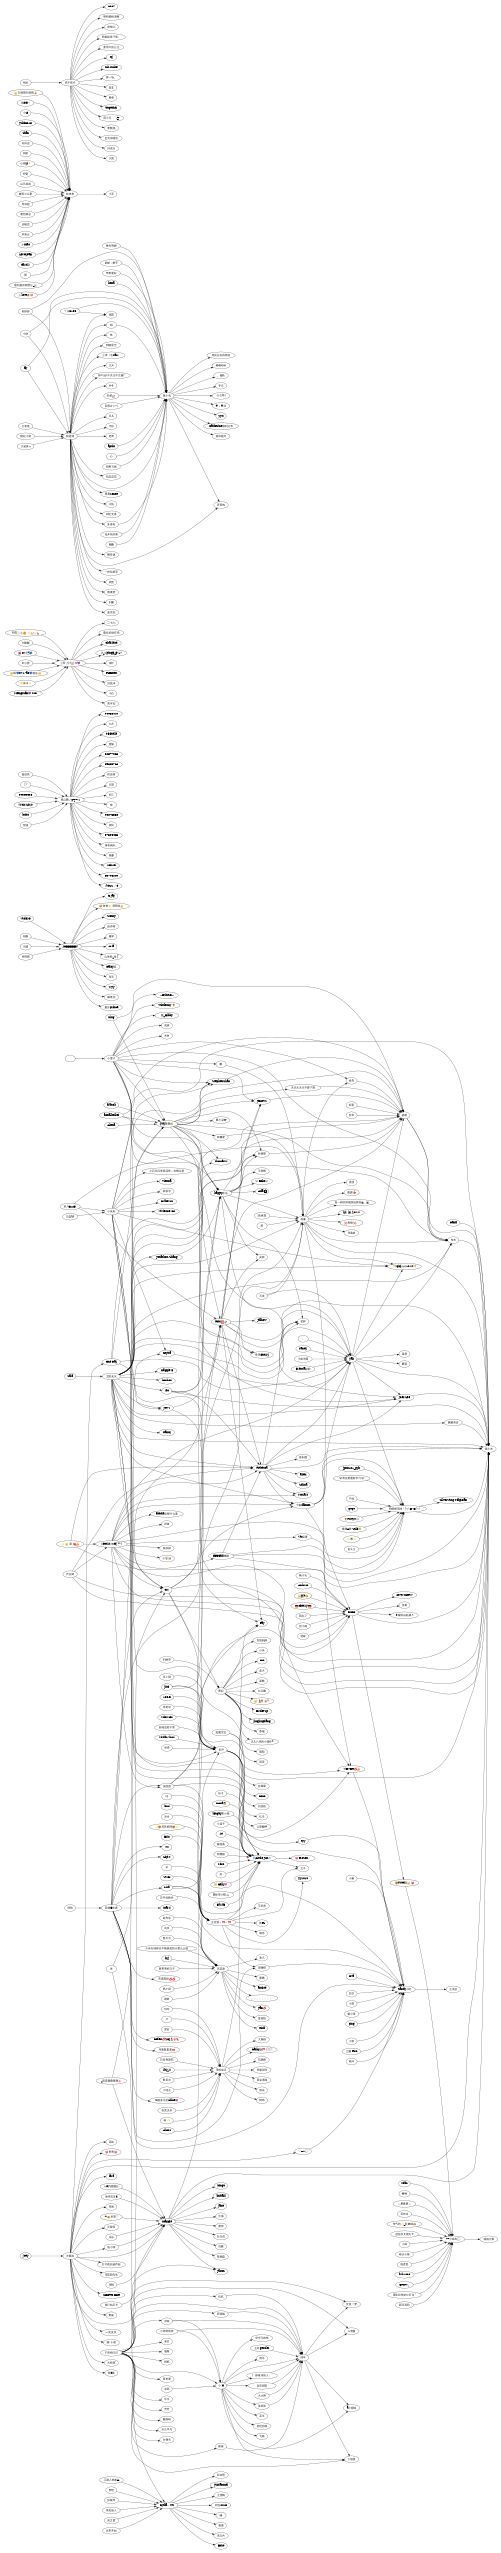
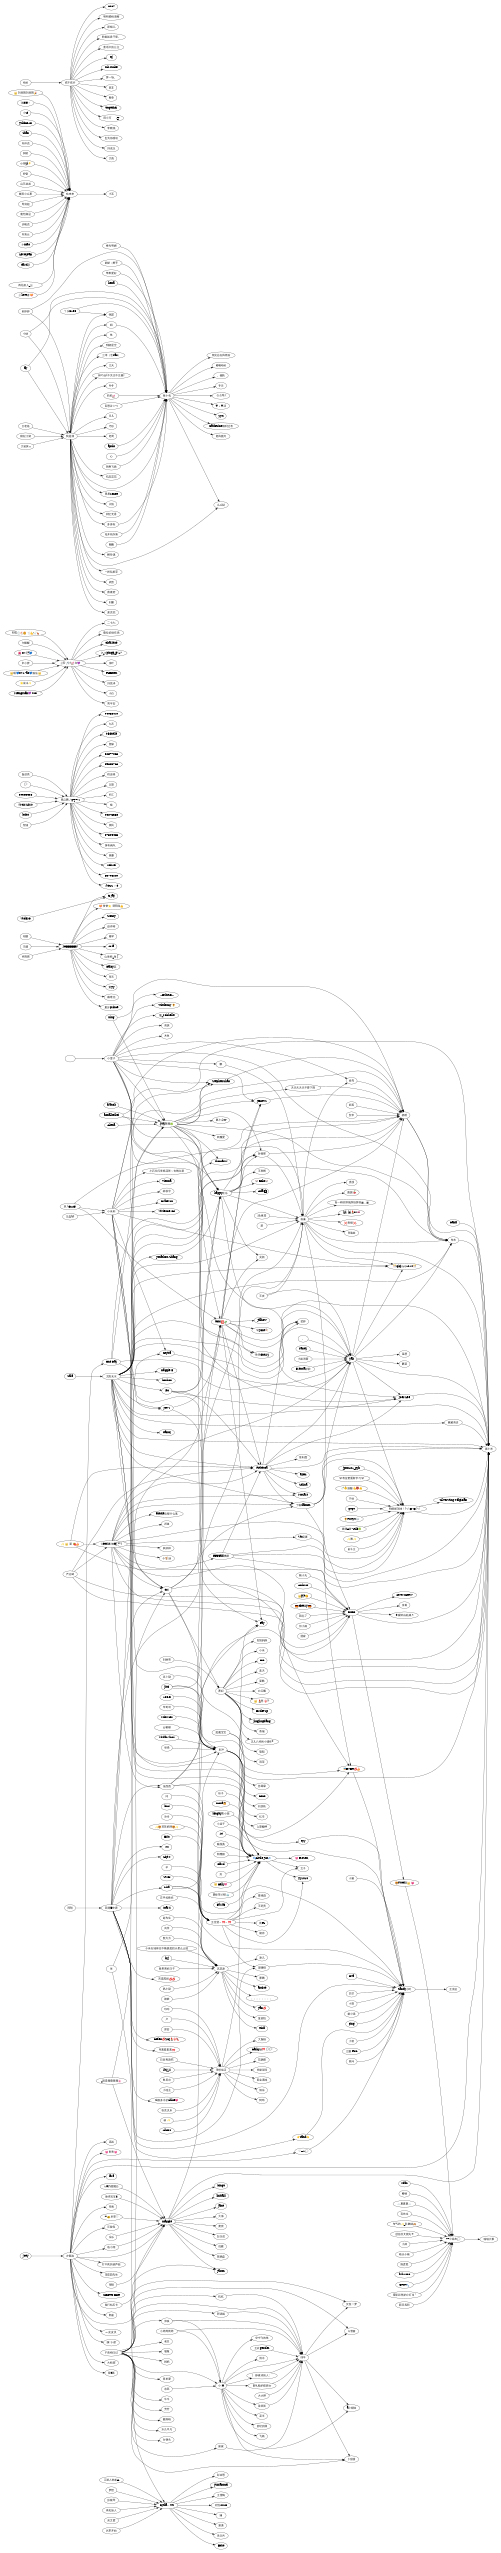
(26, 275) -> none
(26, 285) -> (26, 285)
(221, 505) -> (221, 505)
(48, 931) -> (68, 908)
(167, 1016) -> (167, 1016)
(285, 1149) -> (289, 1182)
(274, 1248) -> none
none -> (262, 1330)
none -> (352, 1489)
(167, 1728) -> (167, 1728)
(221, 1864) -> (221, 1864)
none -> (279, 1870)
none -> (262, 1896)
none -> (303, 2137)
(262, 2386) -> (262, 2386)
